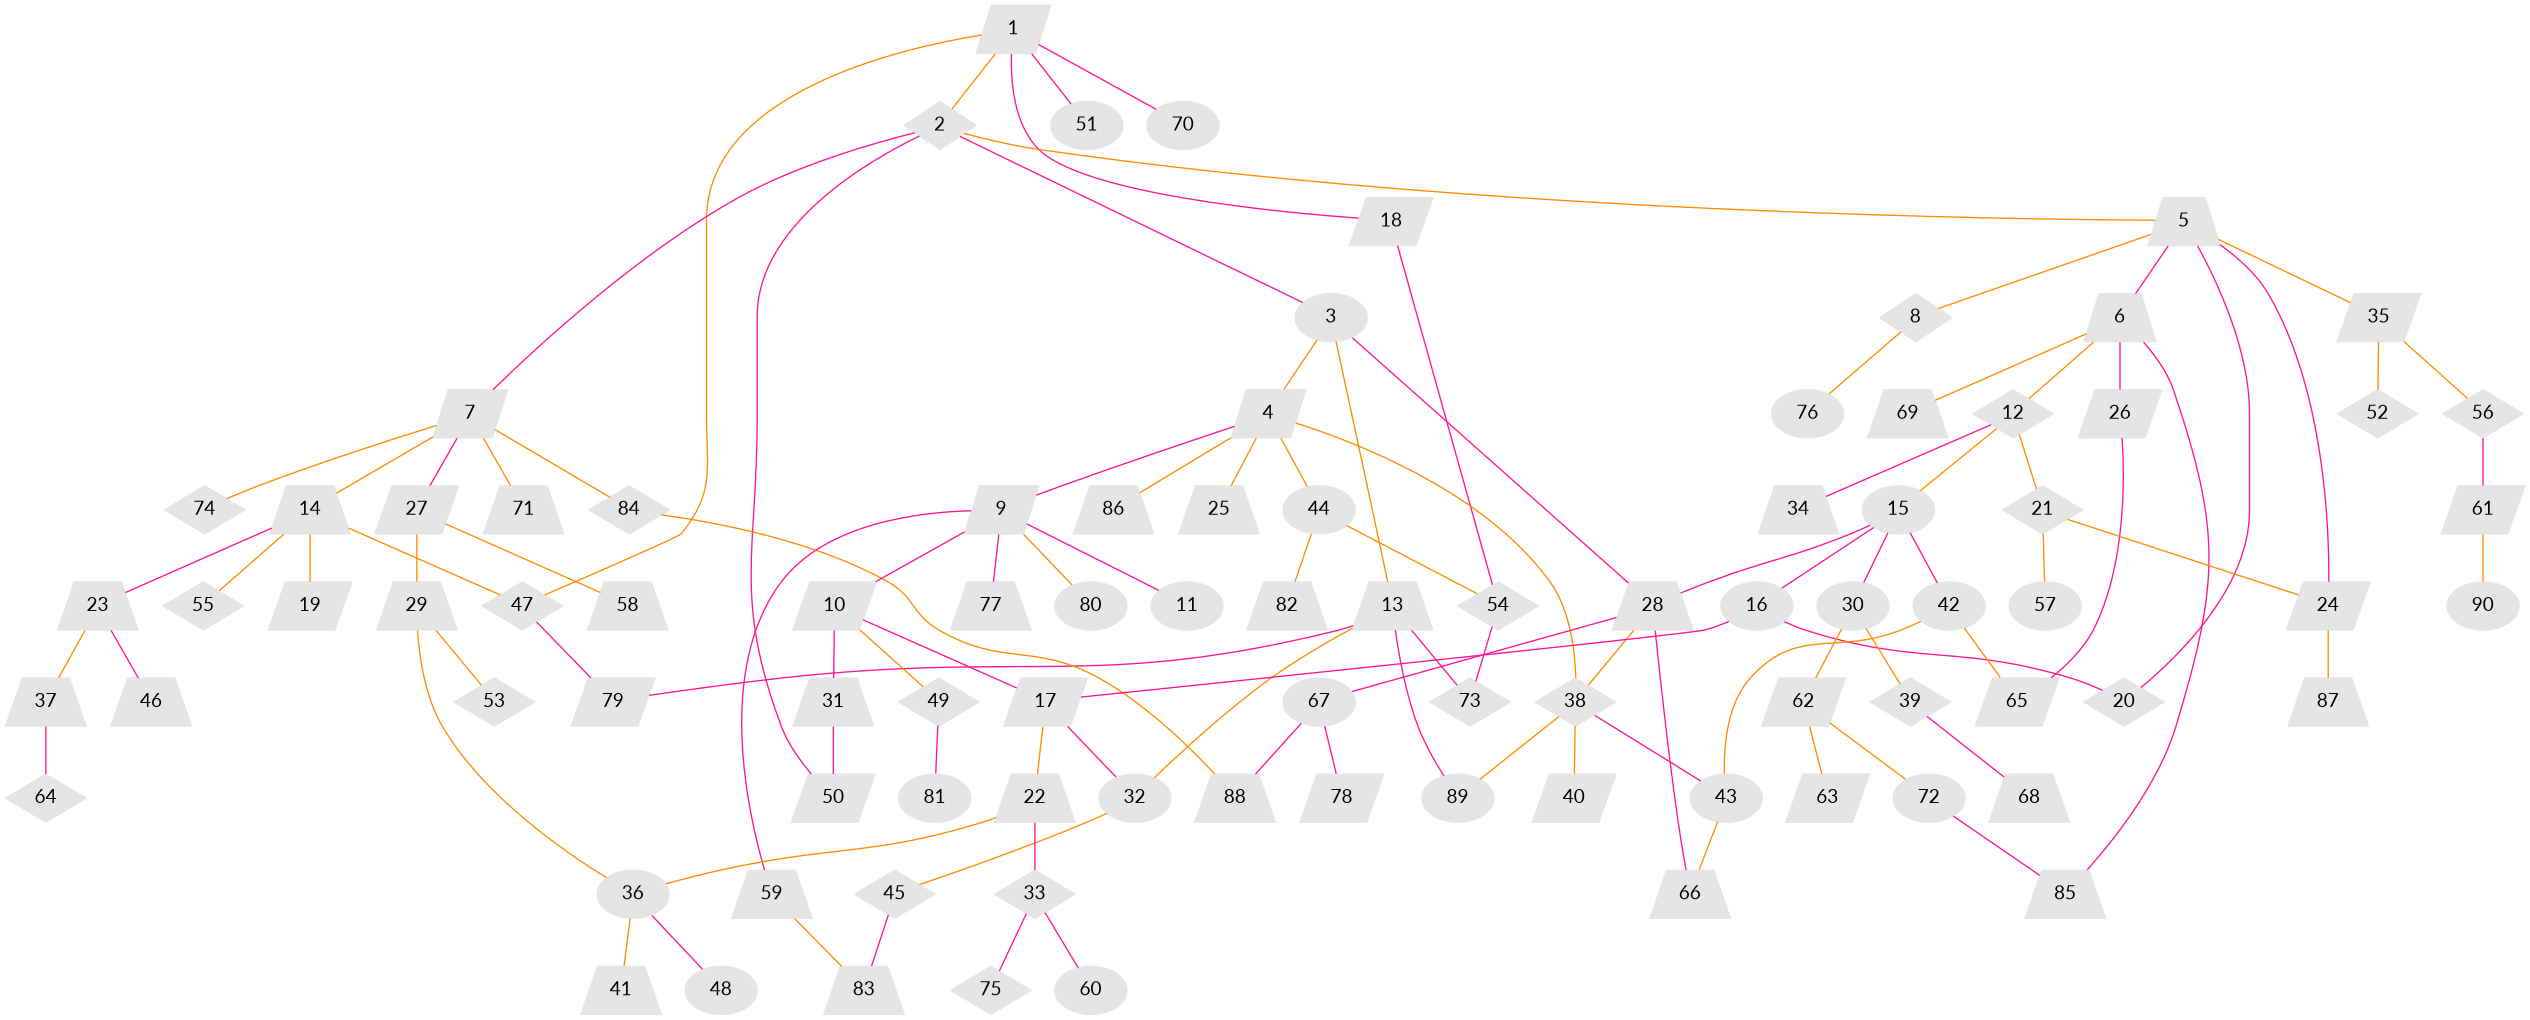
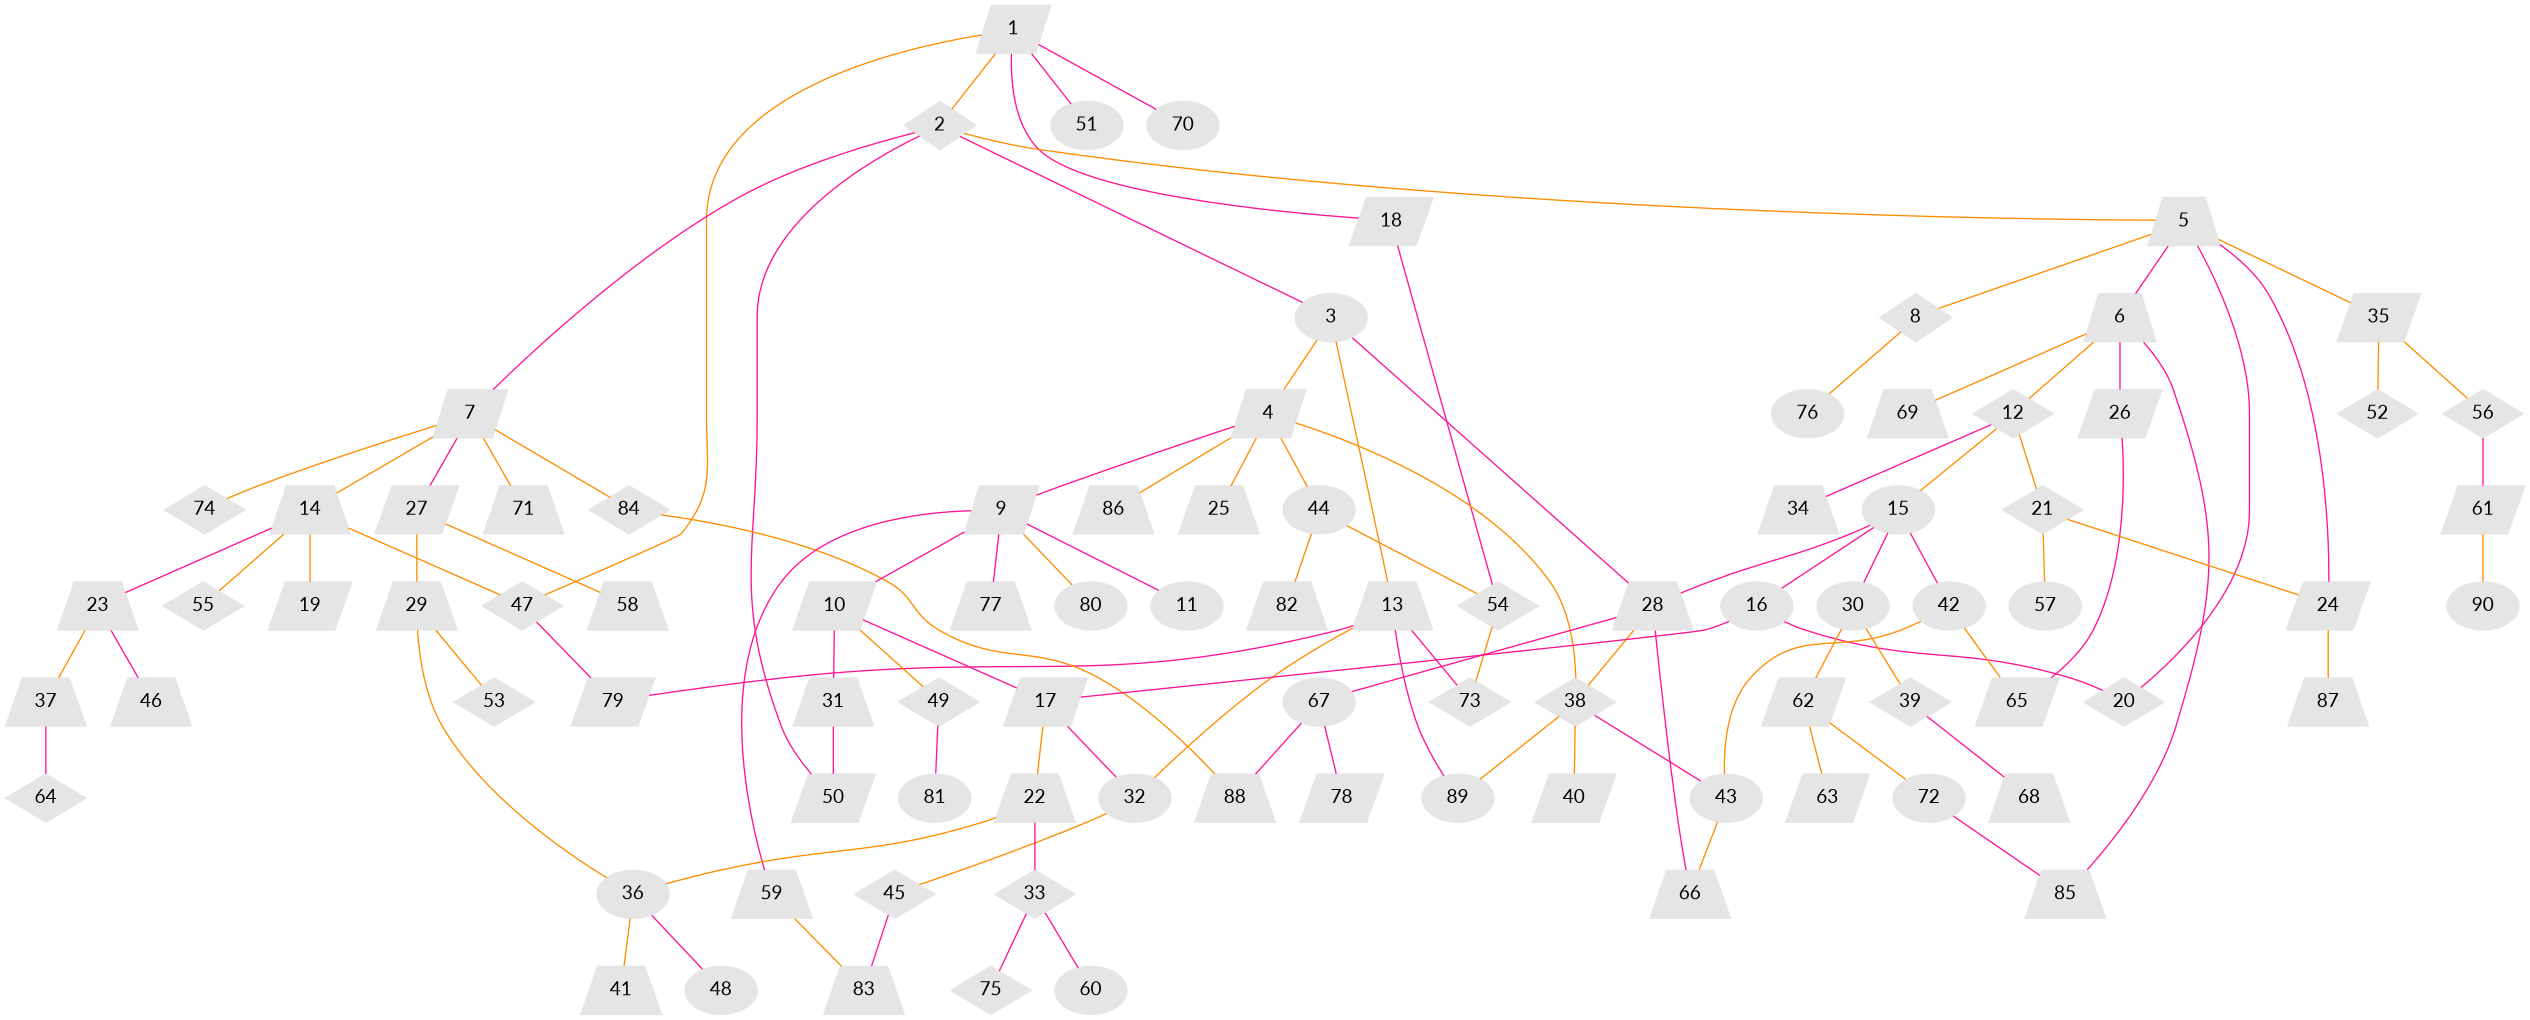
(1487, 644) -> (1487, 644)
